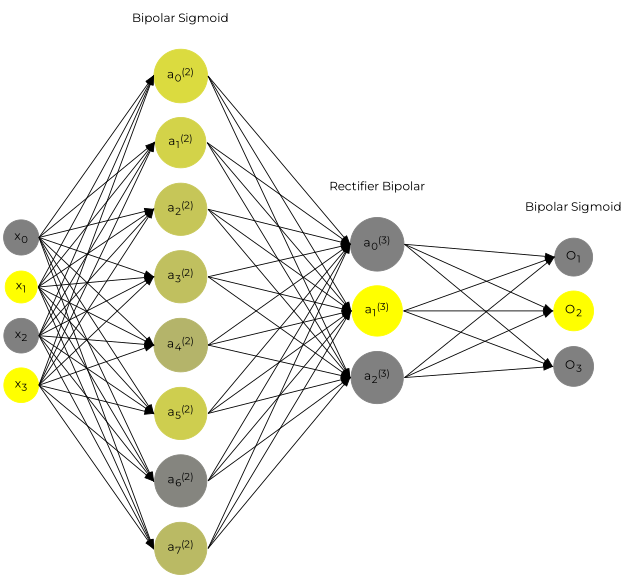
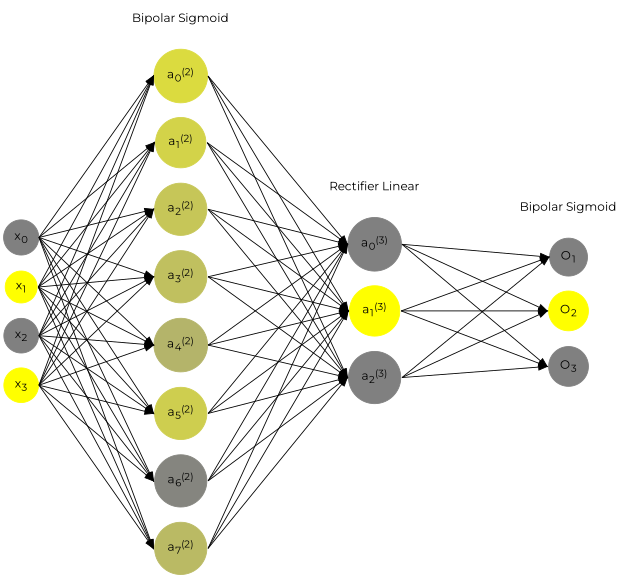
(377, 187) -> (375, 187)
